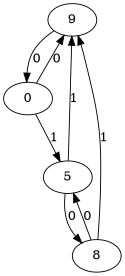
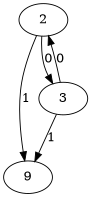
(28, 99) -> none
(68, 177) -> (43, 20)
(97, 256) -> (63, 99)
